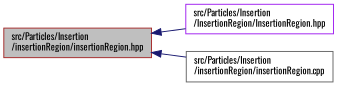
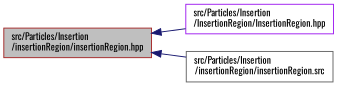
(260, 67) -> (260, 67)
